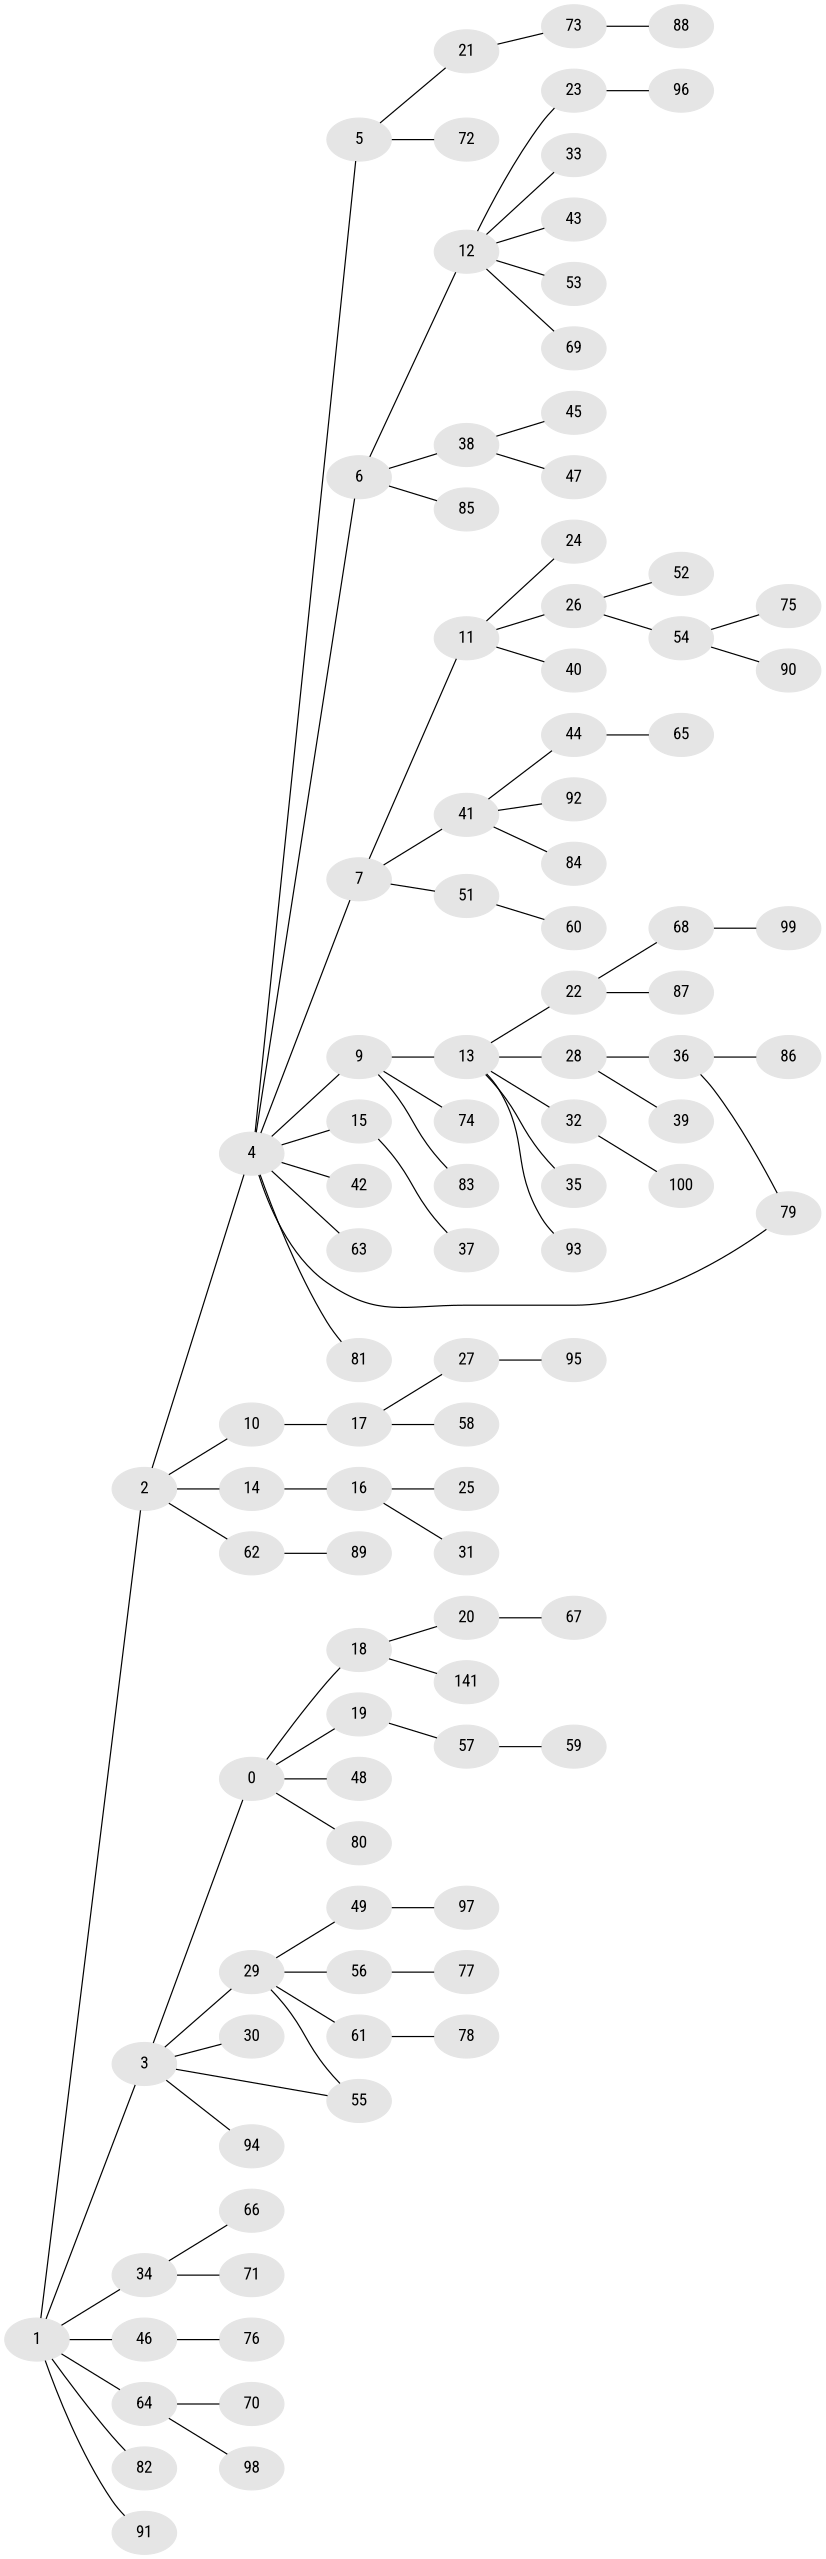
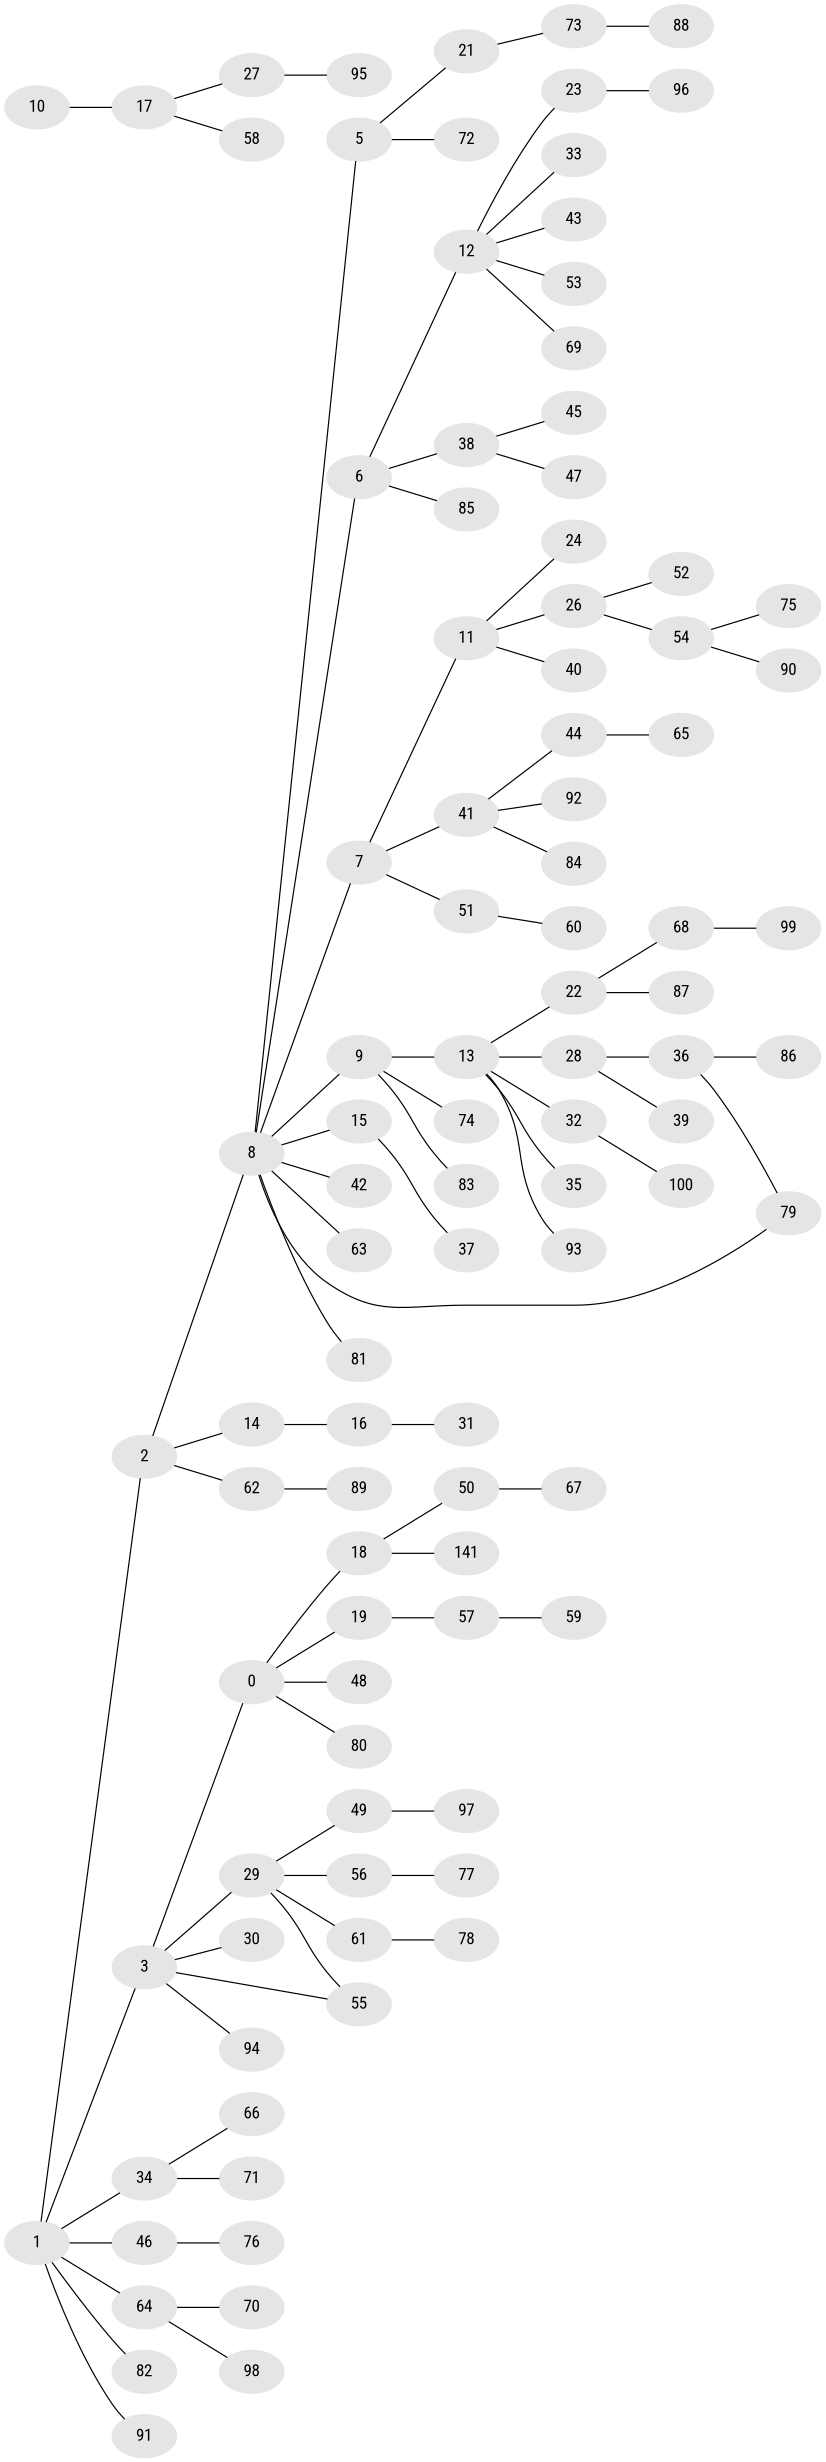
(252, 1154) -> (252, 1154)
(198, 1457) -> none
(466, 1489) -> none
(466, 1618) -> (466, 1489)
